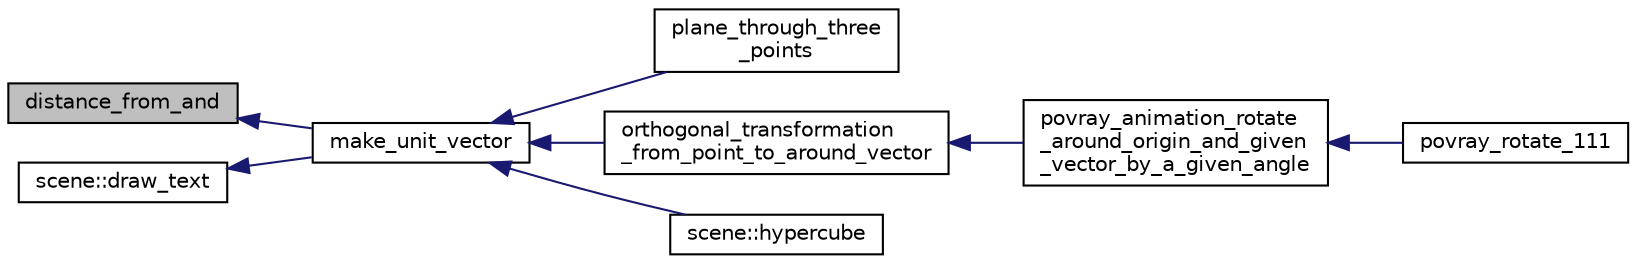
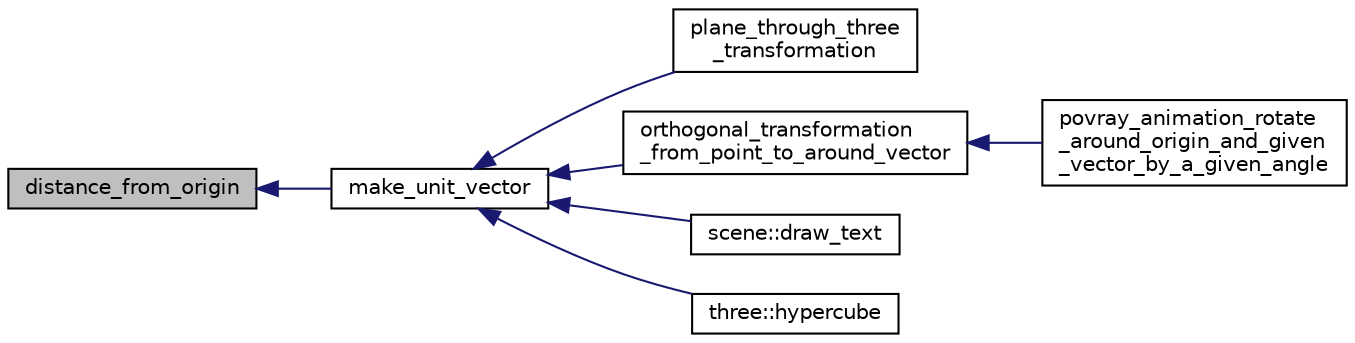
(777, 41) -> (795, 41)
(123, 103) -> (132, 189)
(1516, 143) -> none
(280, 162) -> (630, 213)
(777, 235) -> (795, 314)
